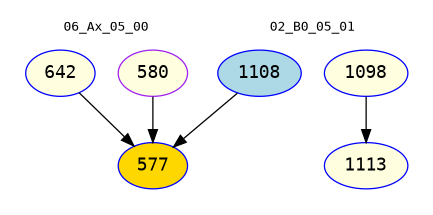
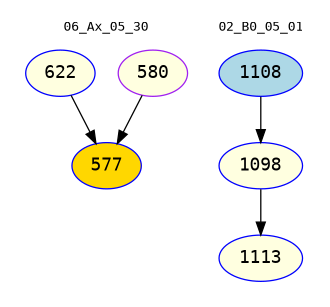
(107, 28) -> (107, 28)
(60, 73) -> (60, 73)
(216, 111) -> (261, 113)
